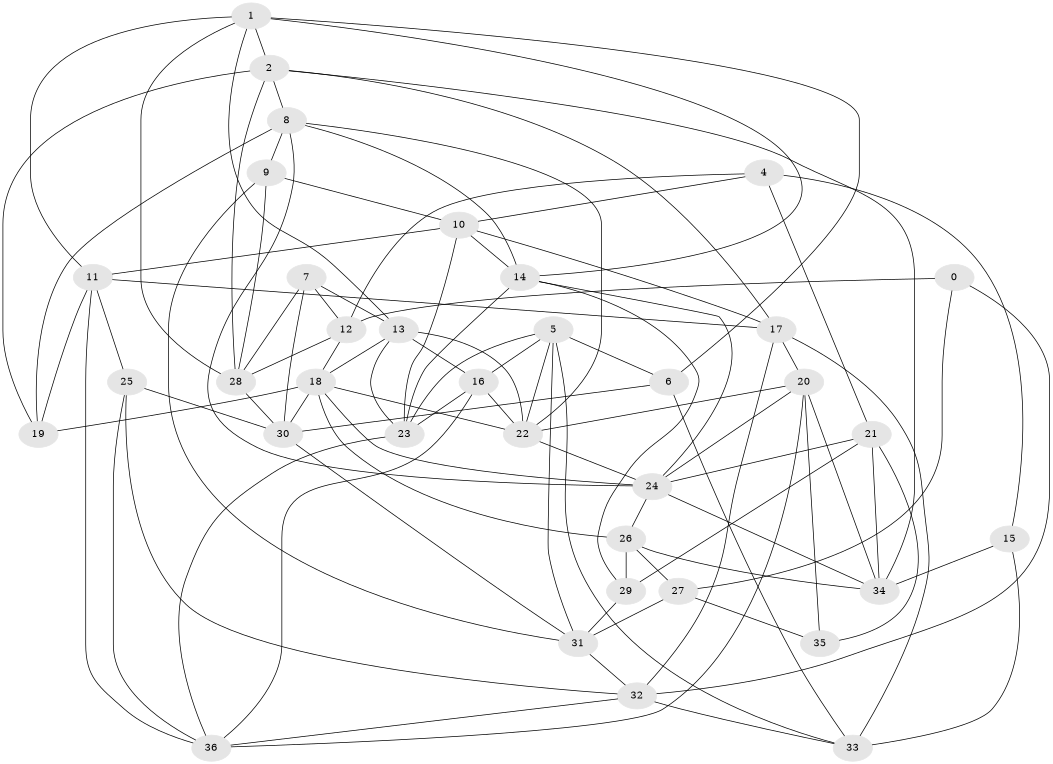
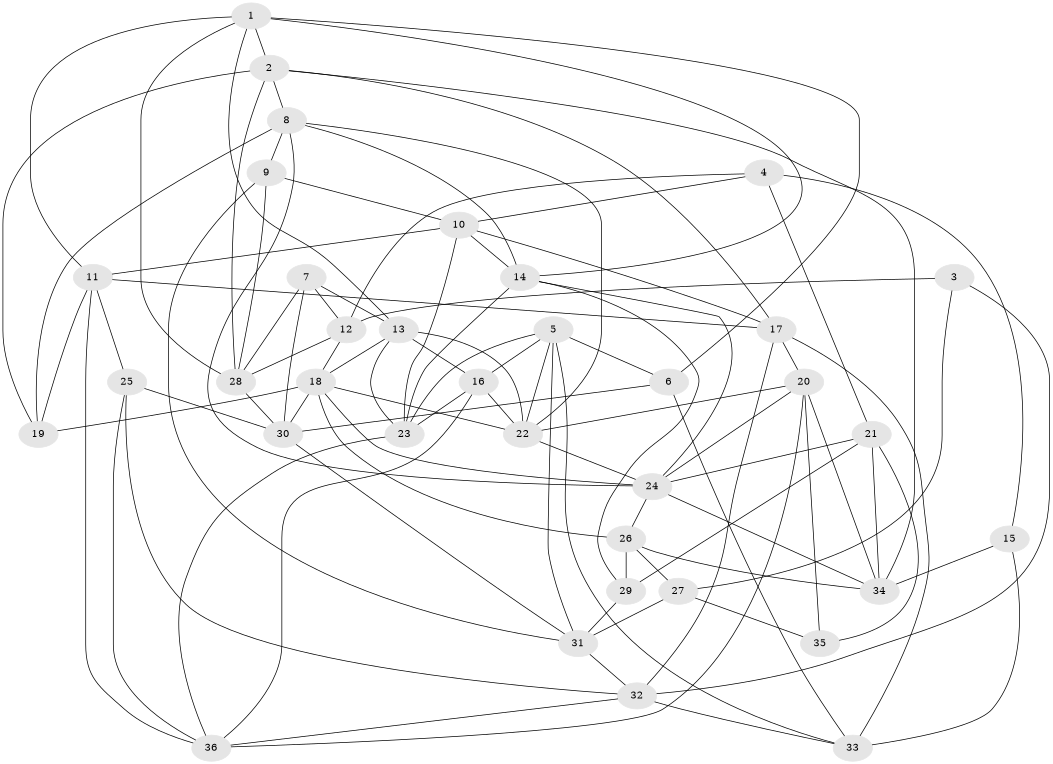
(954, 277) -> (954, 277)
